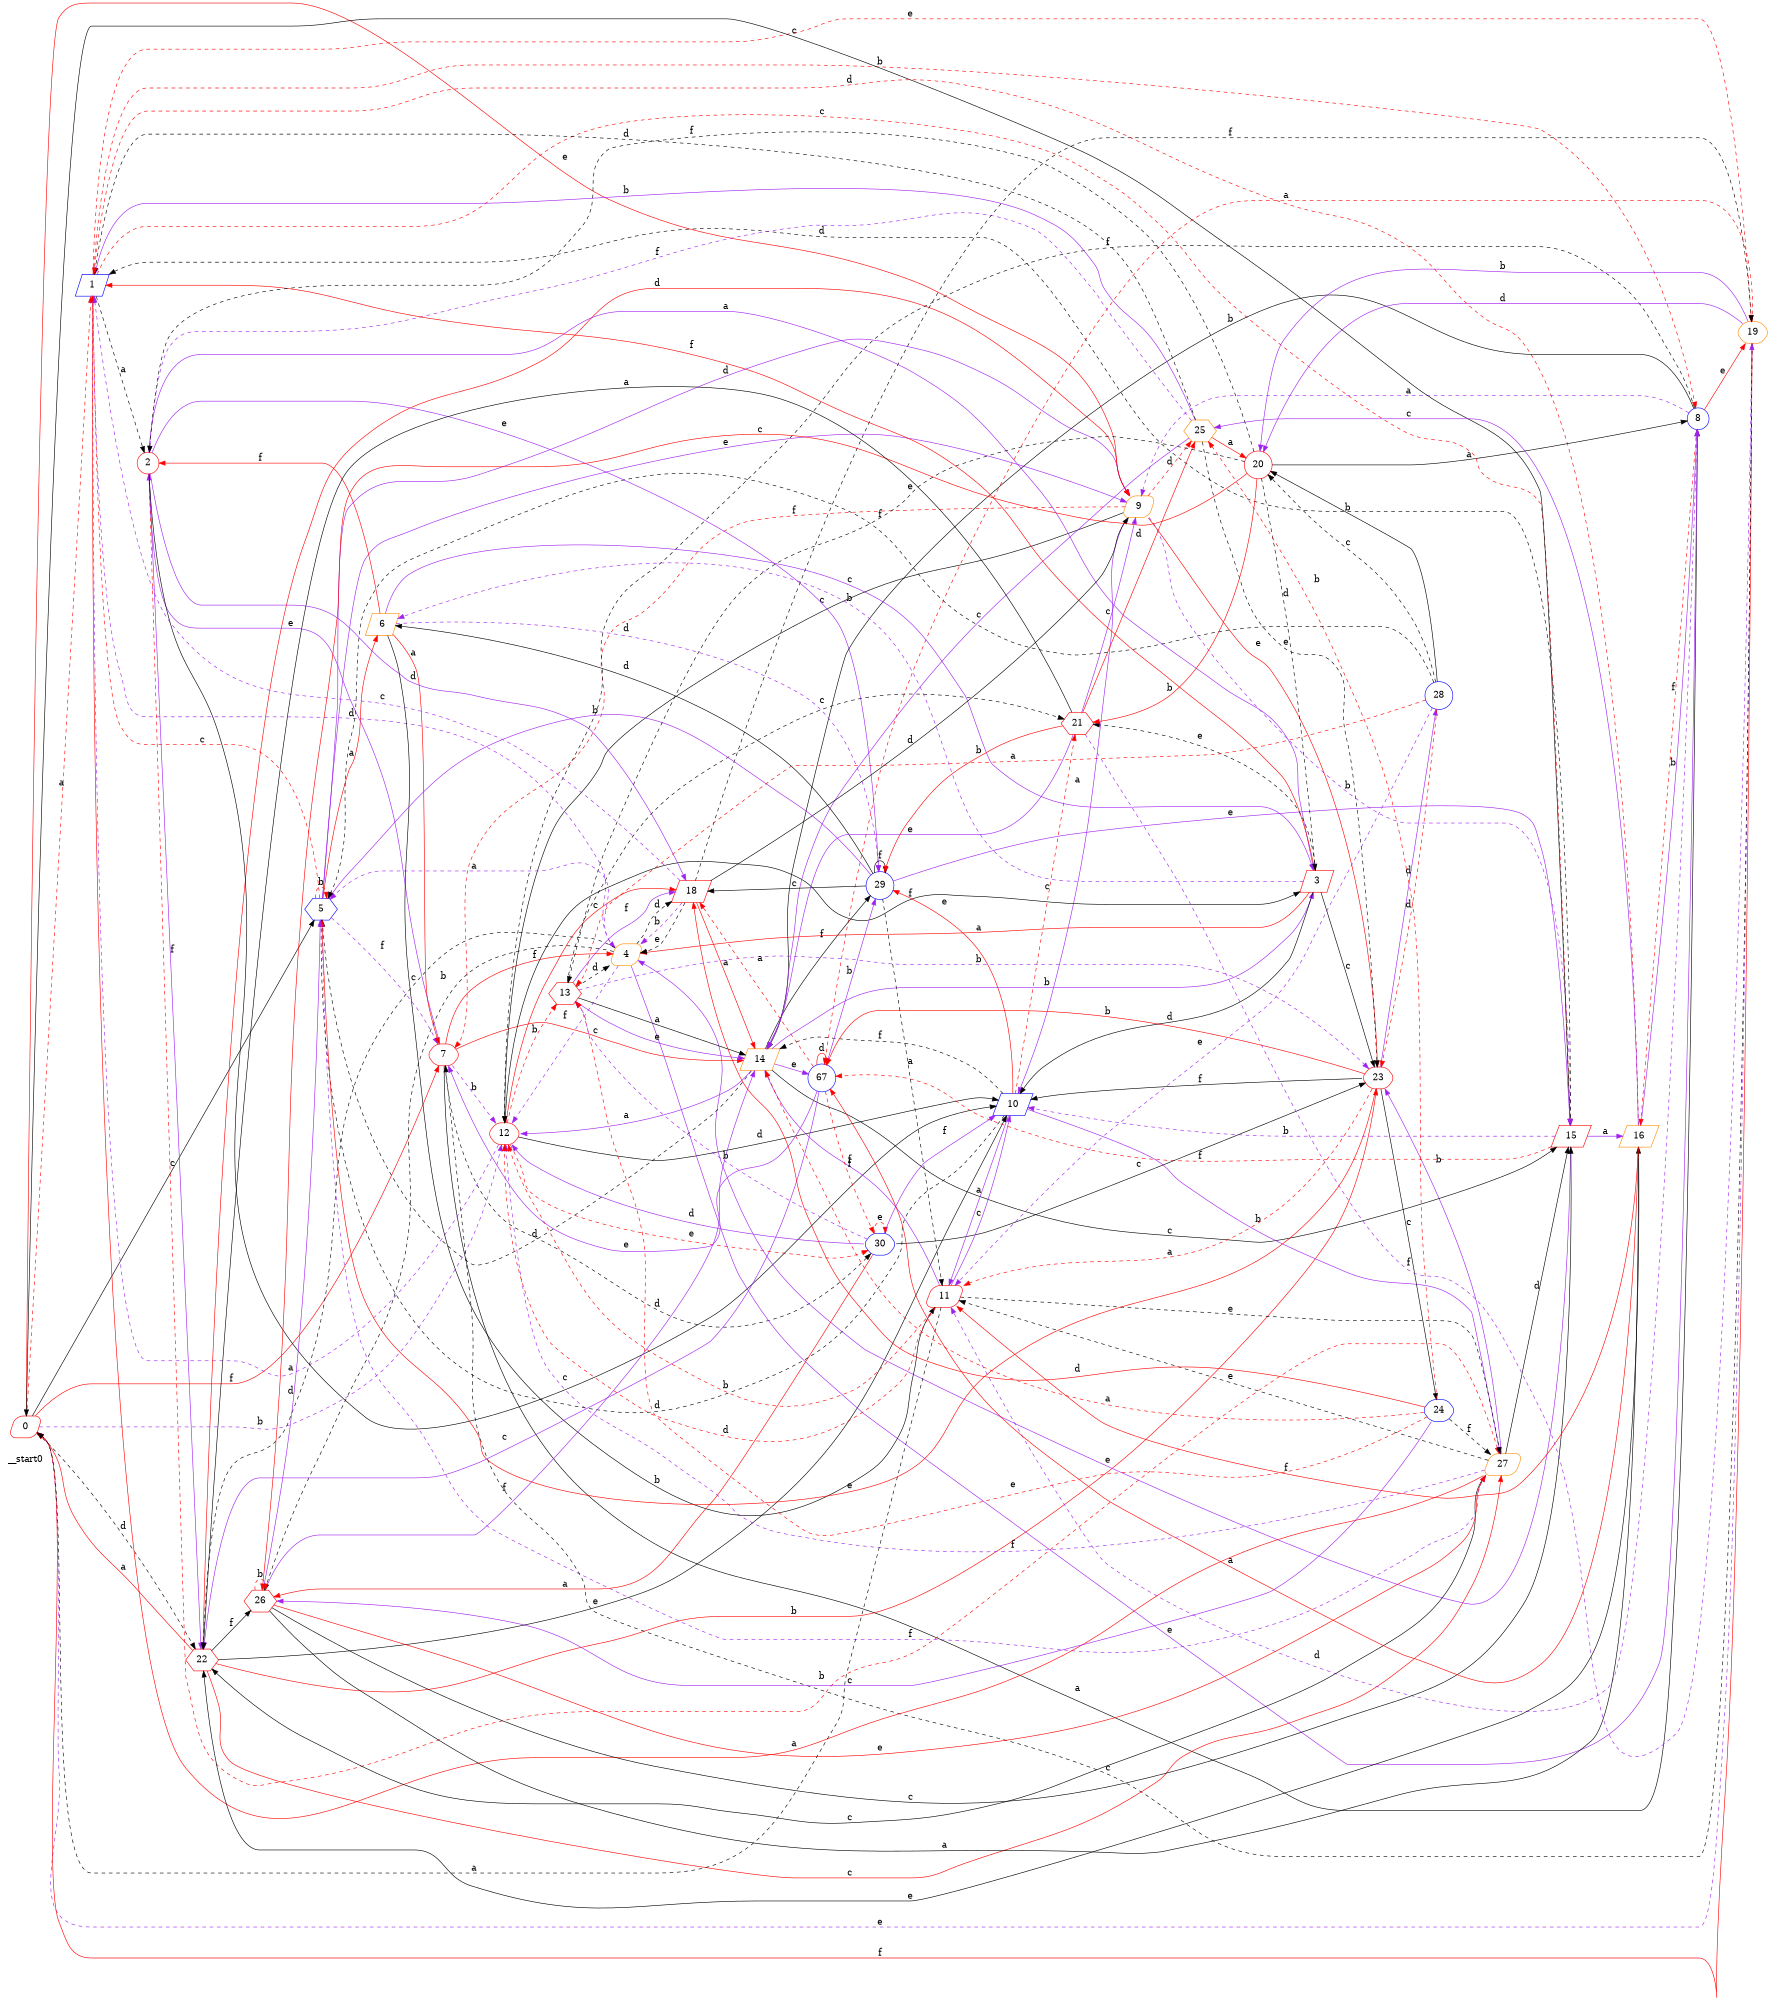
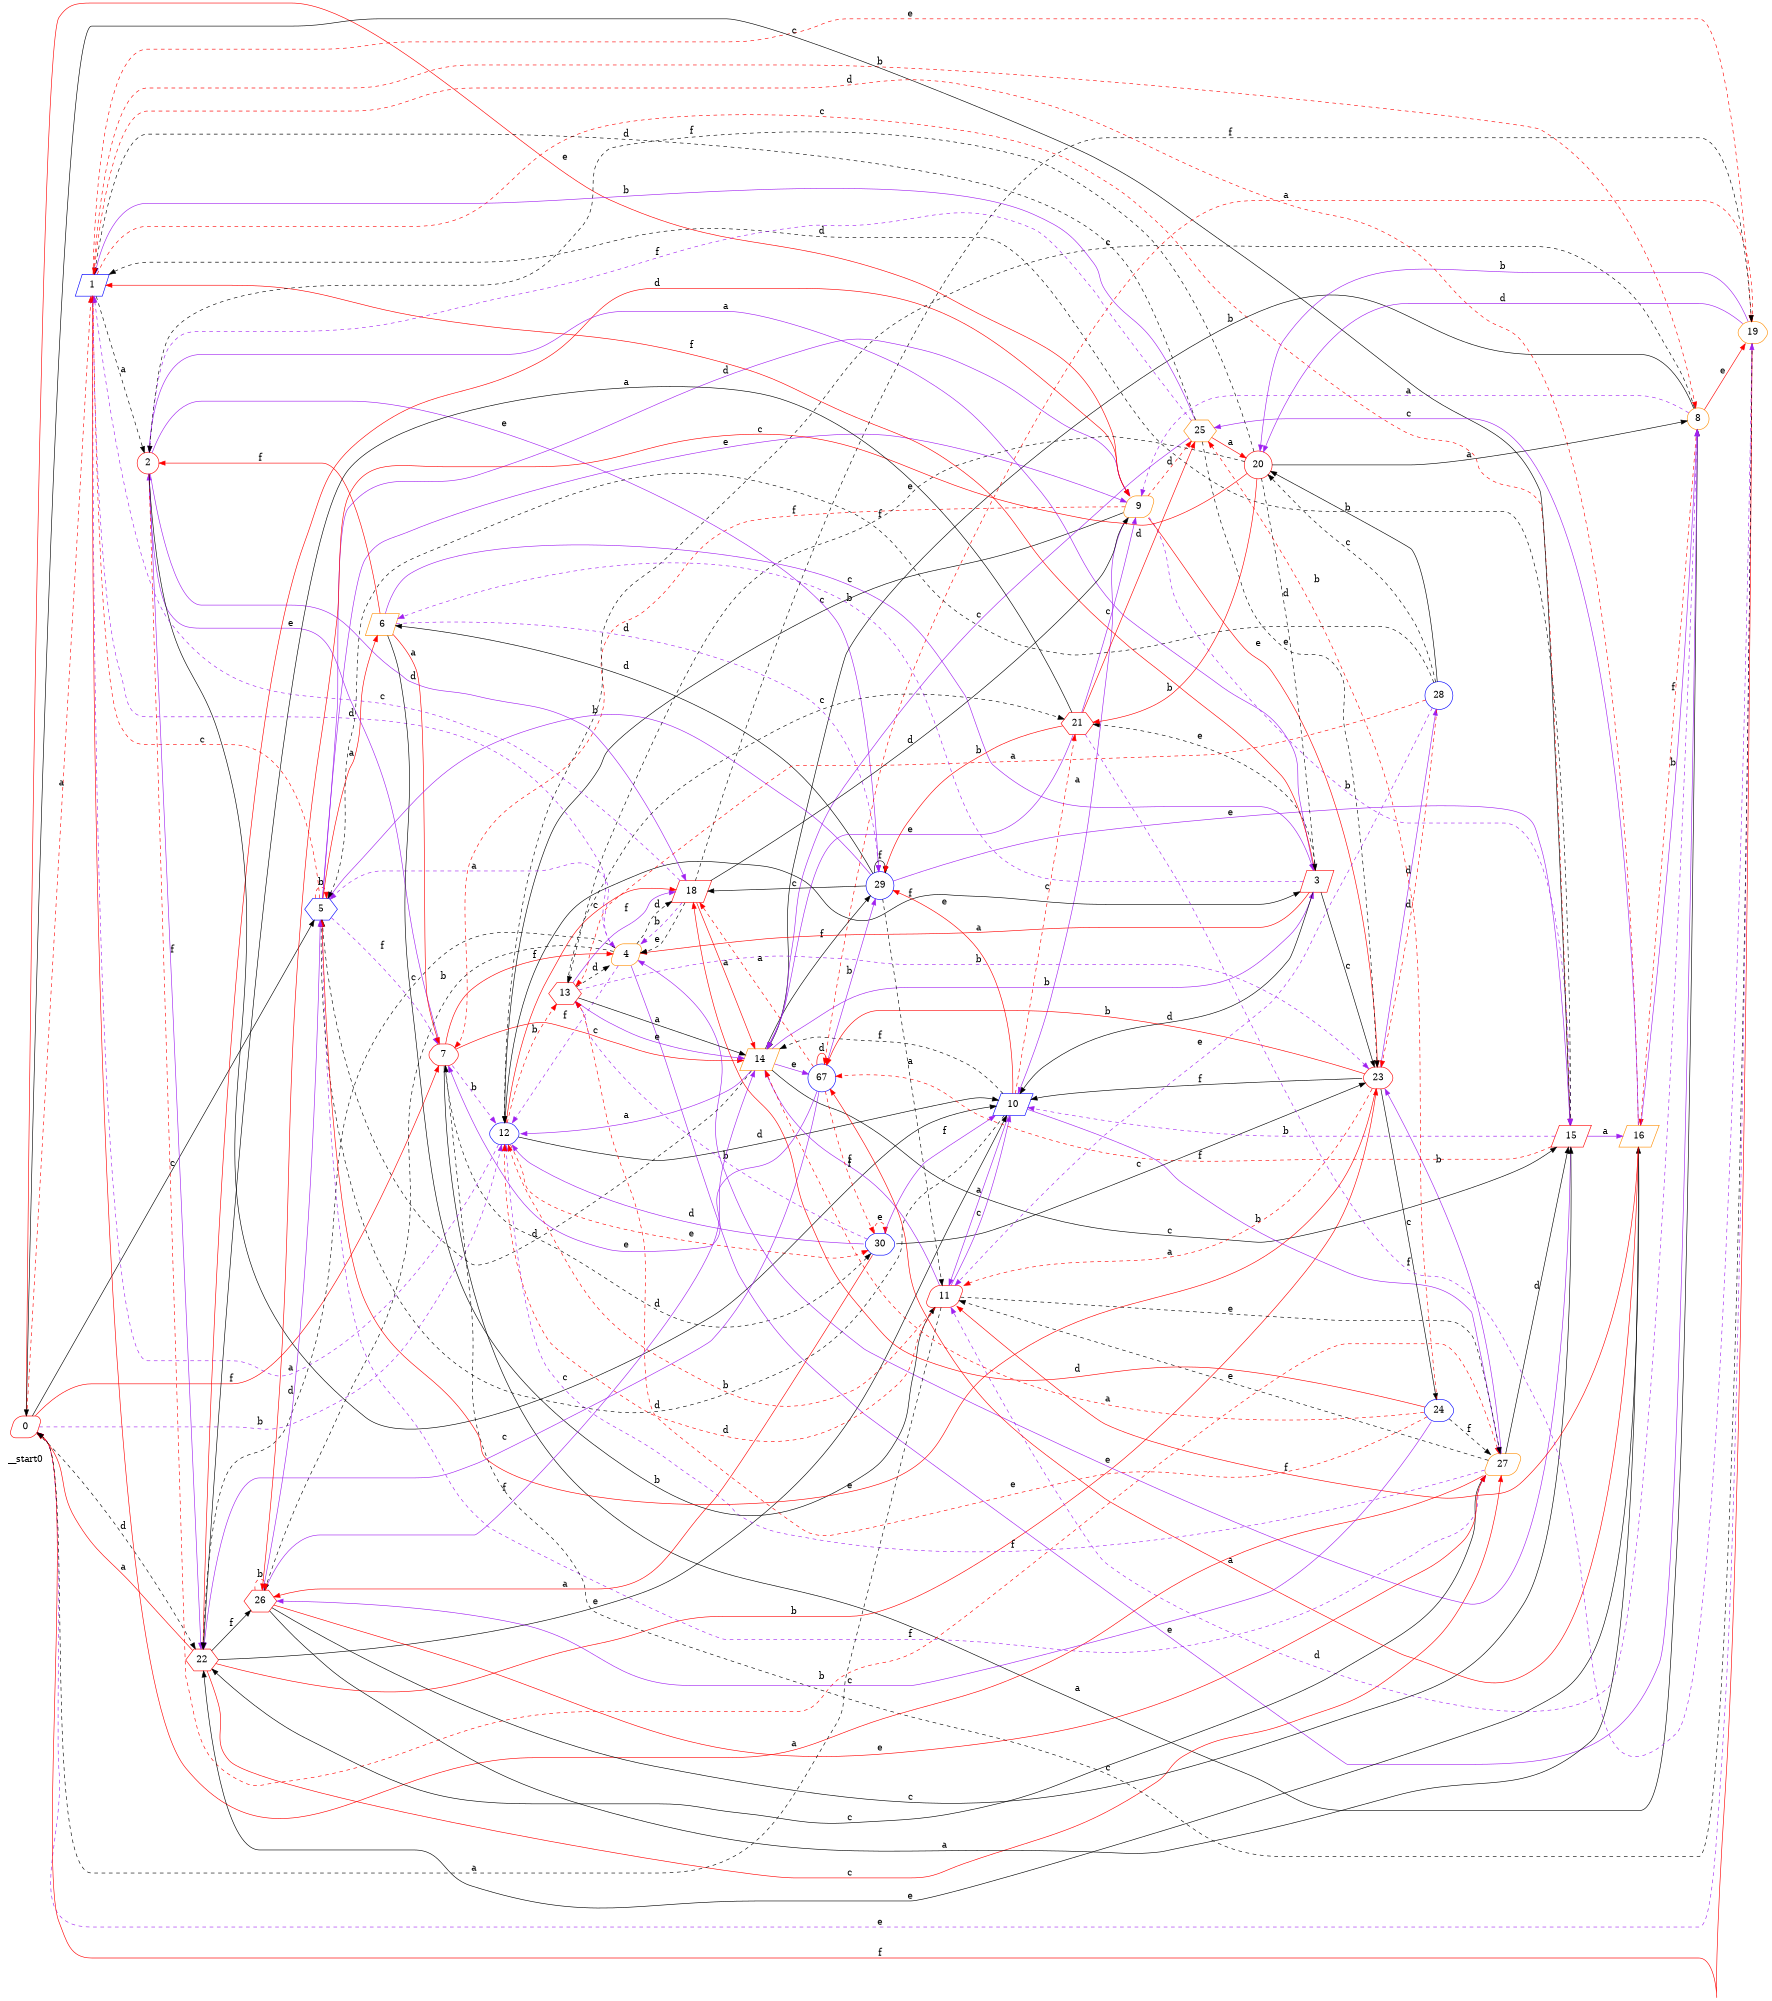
(1108, 243) -> (1108, 243)
(1698, 419) -> (1698, 419)
(504, 1134) -> (504, 1134)
